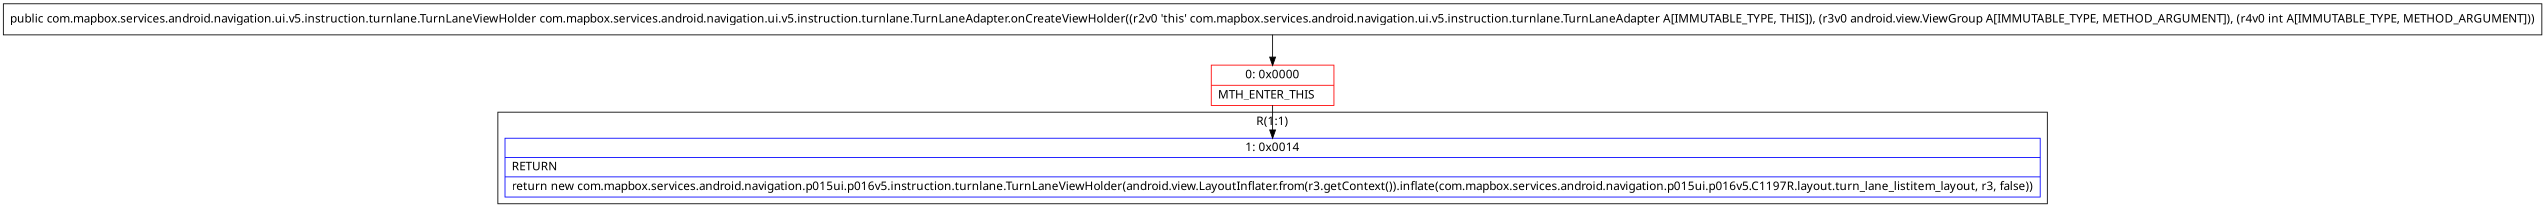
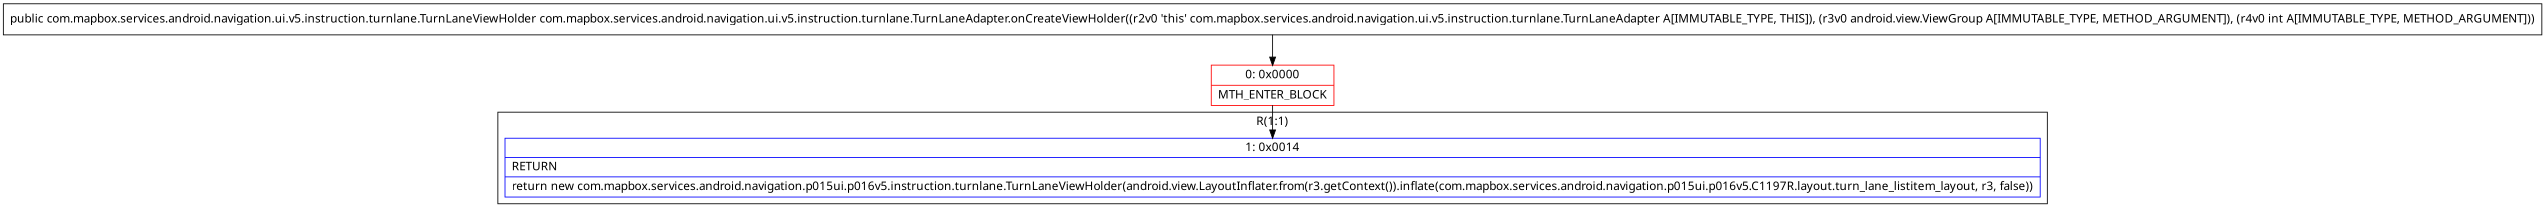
(1266, 95) -> (1273, 95)
